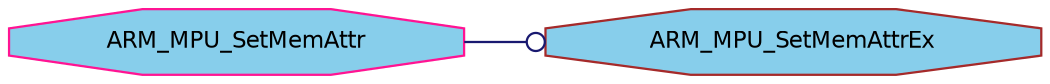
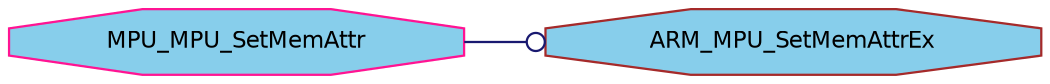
(237, 42) -> (237, 42)
